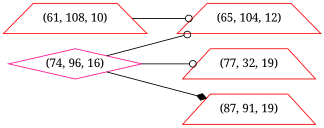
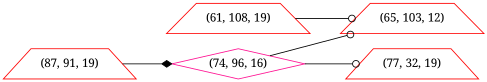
(75, 18) -> (238, 18)
(249, 18) -> (412, 18)
(152, 84) -> (142, 64)
